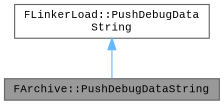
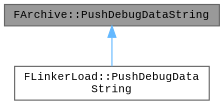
(112, 64) -> (112, 52)
